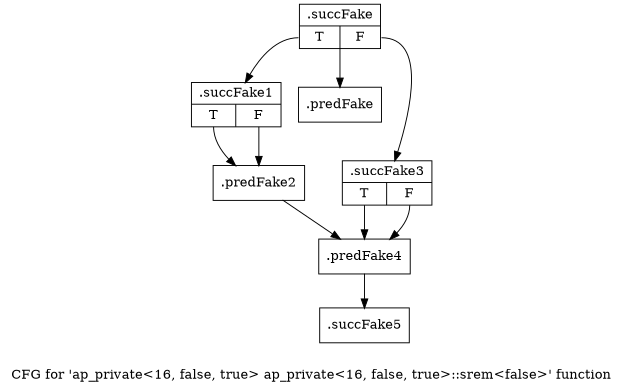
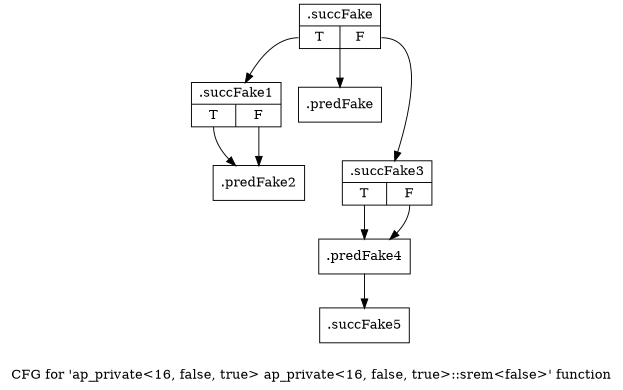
(307, 217) -> none
